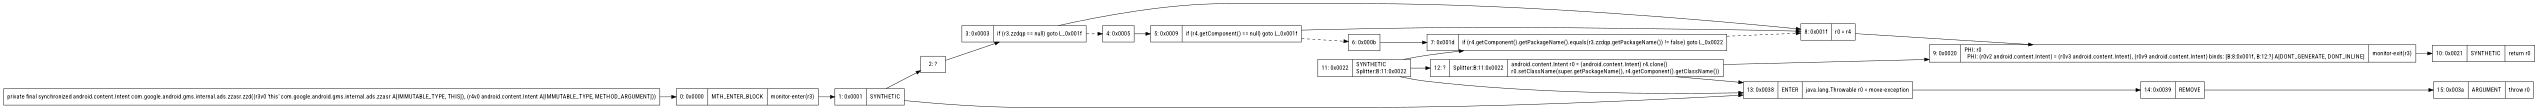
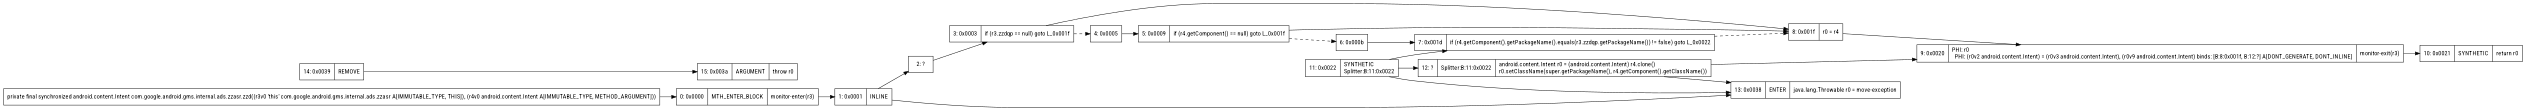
(2024, 90) -> none
(885, 97) -> (879, 97)
